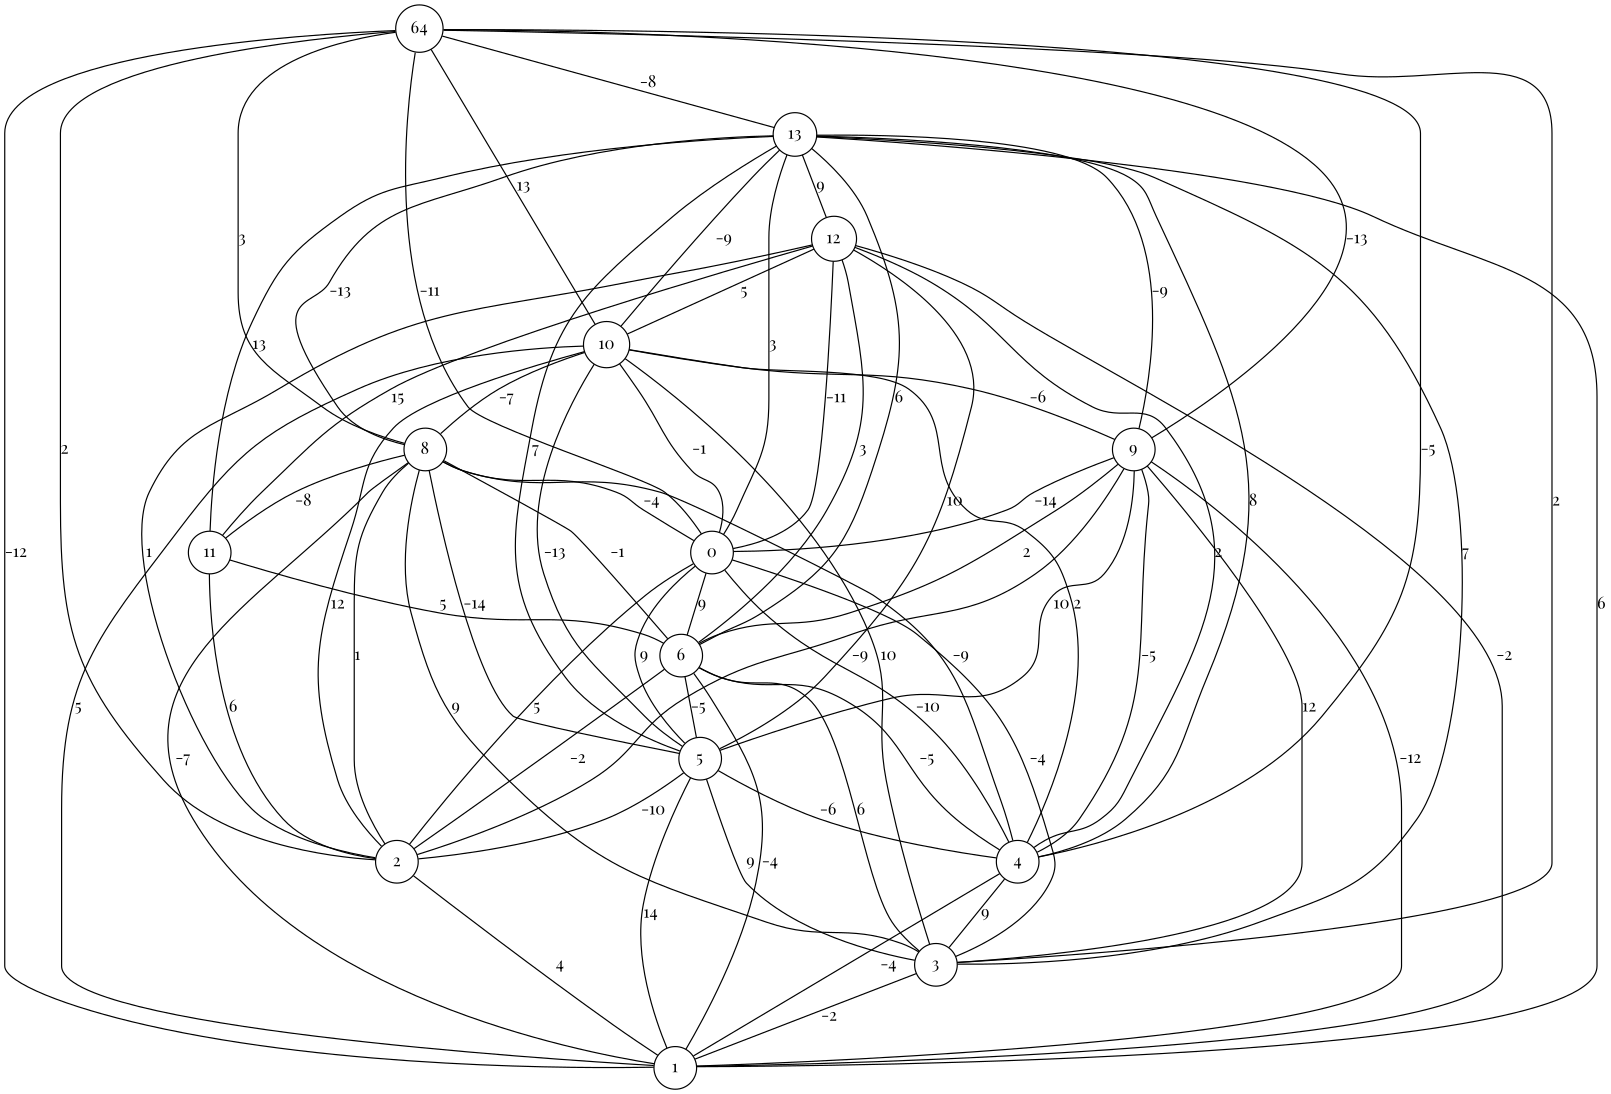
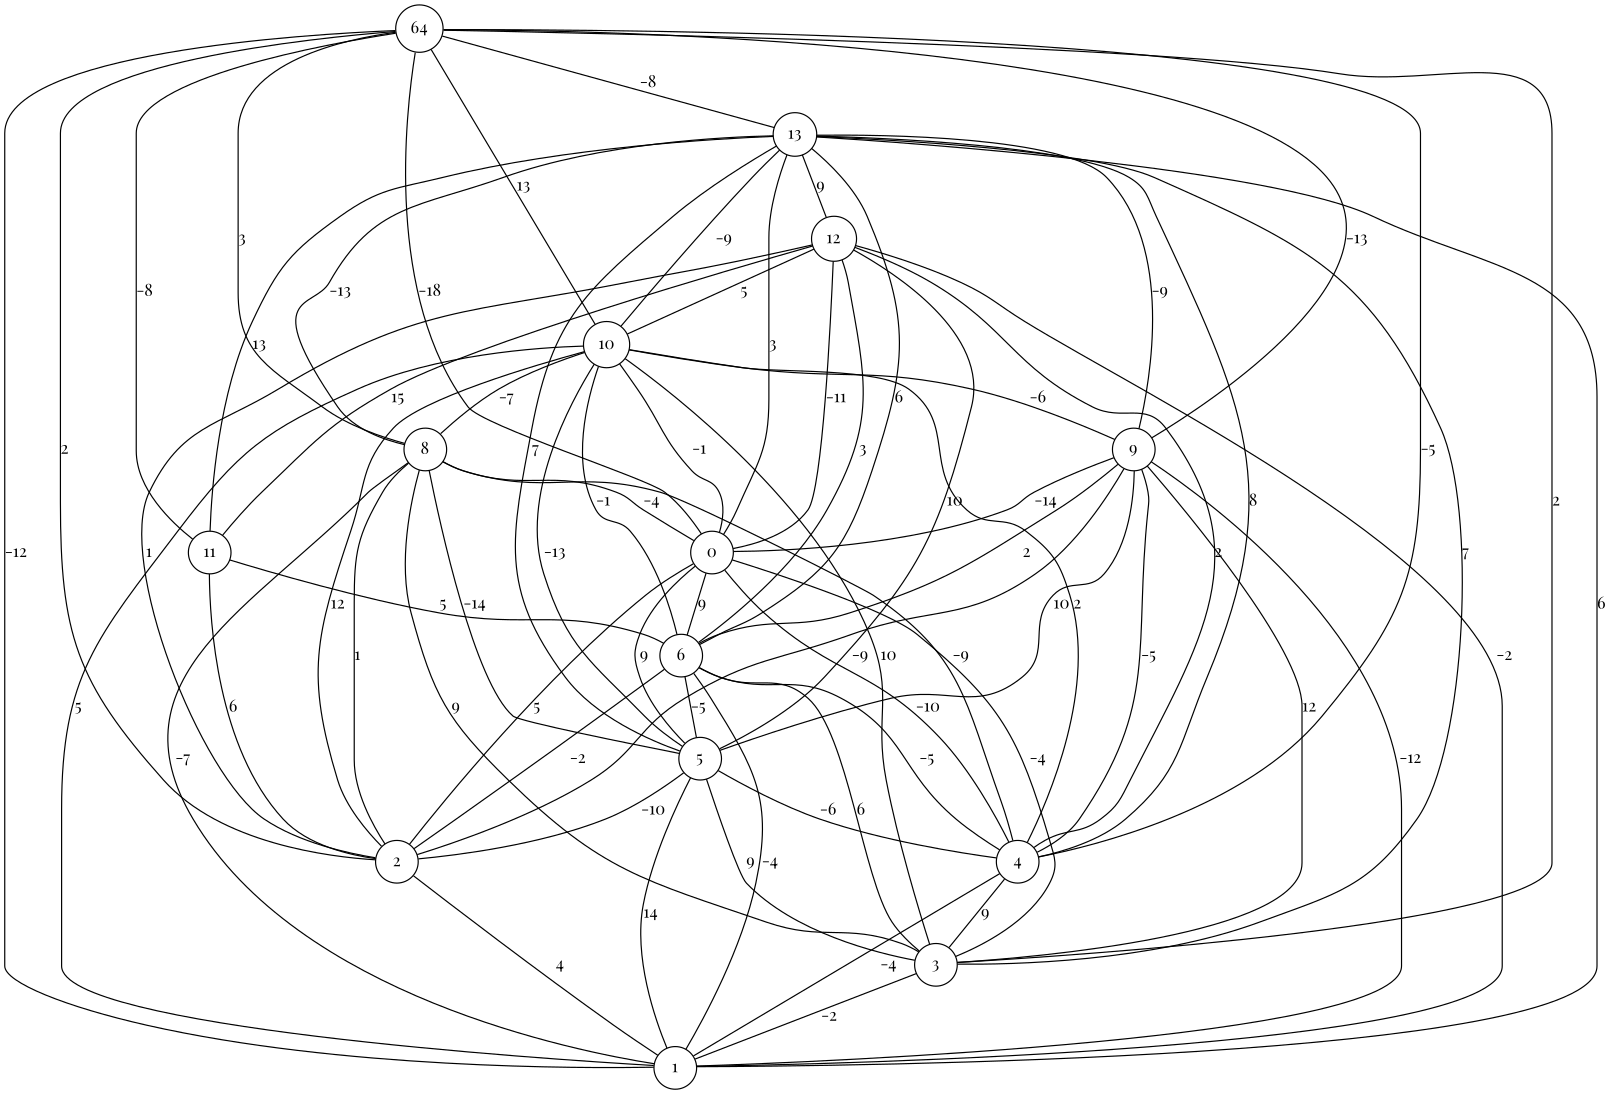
(430, 291) -> (430, 291)
(310, 485) -> (136, 202)
(571, 531) -> (598, 513)
